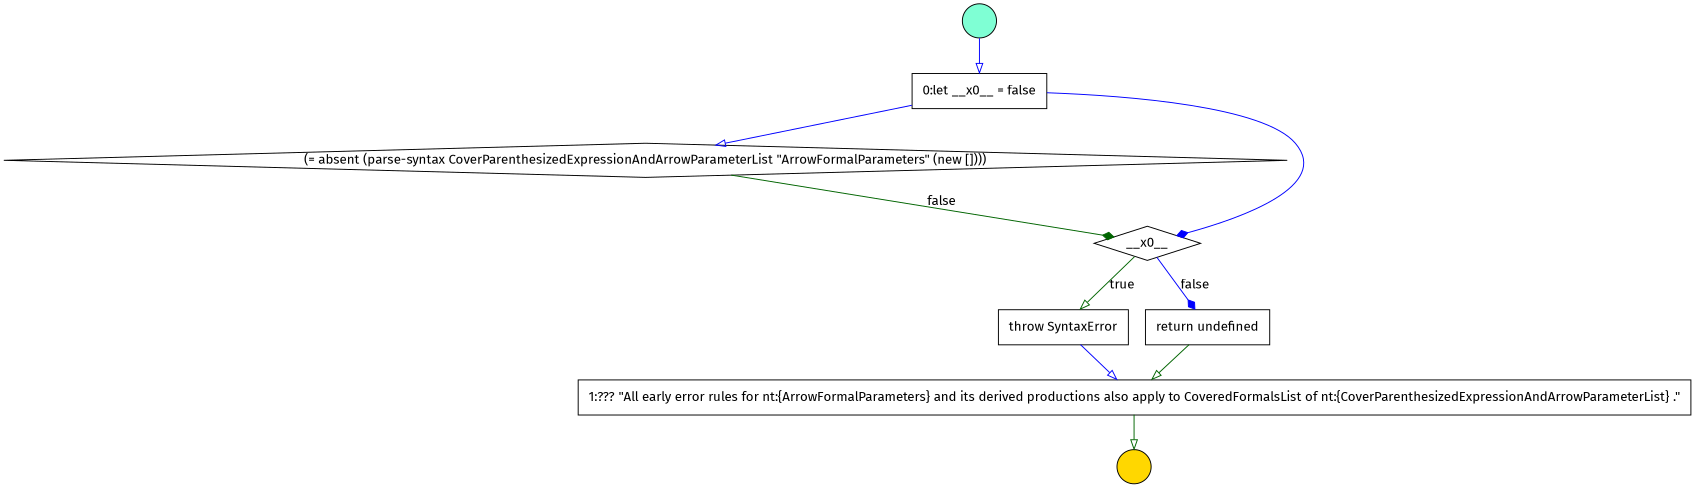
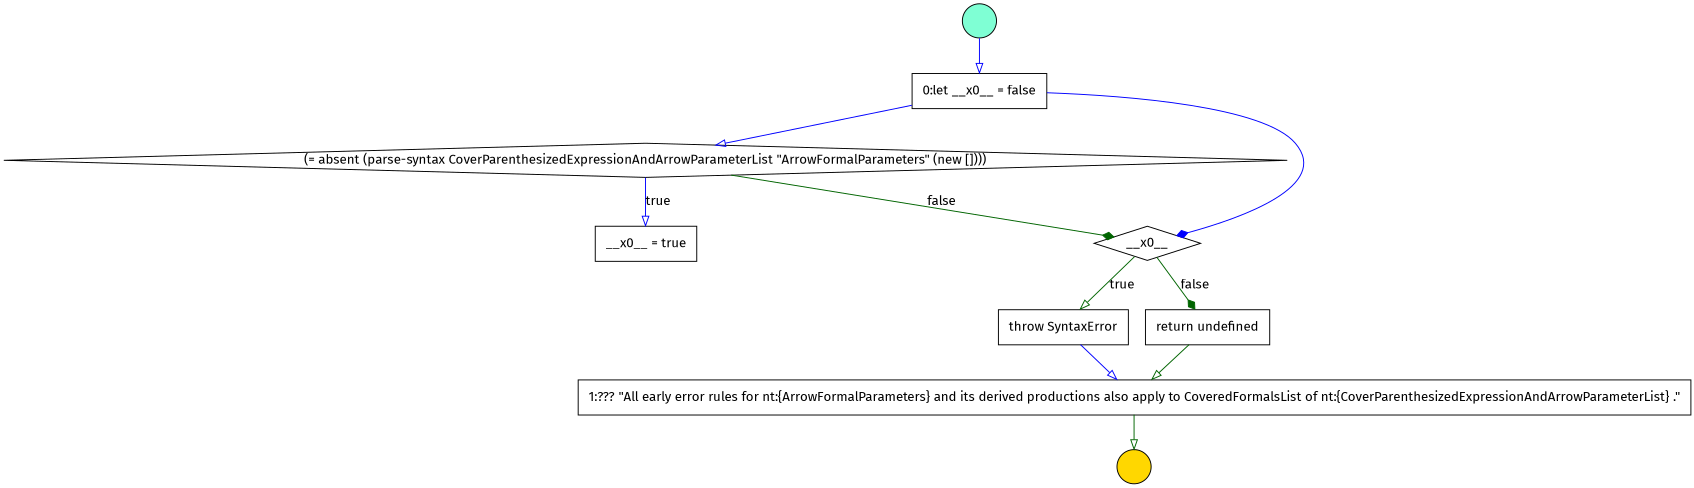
none -> (646, 243)
(1172, 279) -> (1172, 279)
